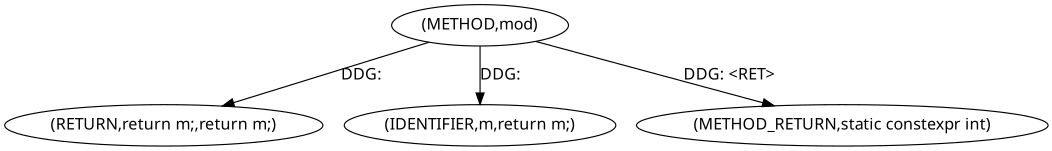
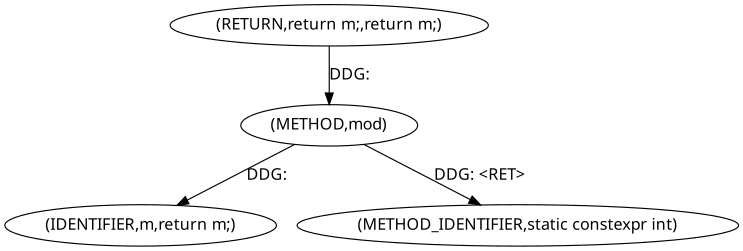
(331, 72) -> (329, 70)
(842, 125) -> (518, 225)
